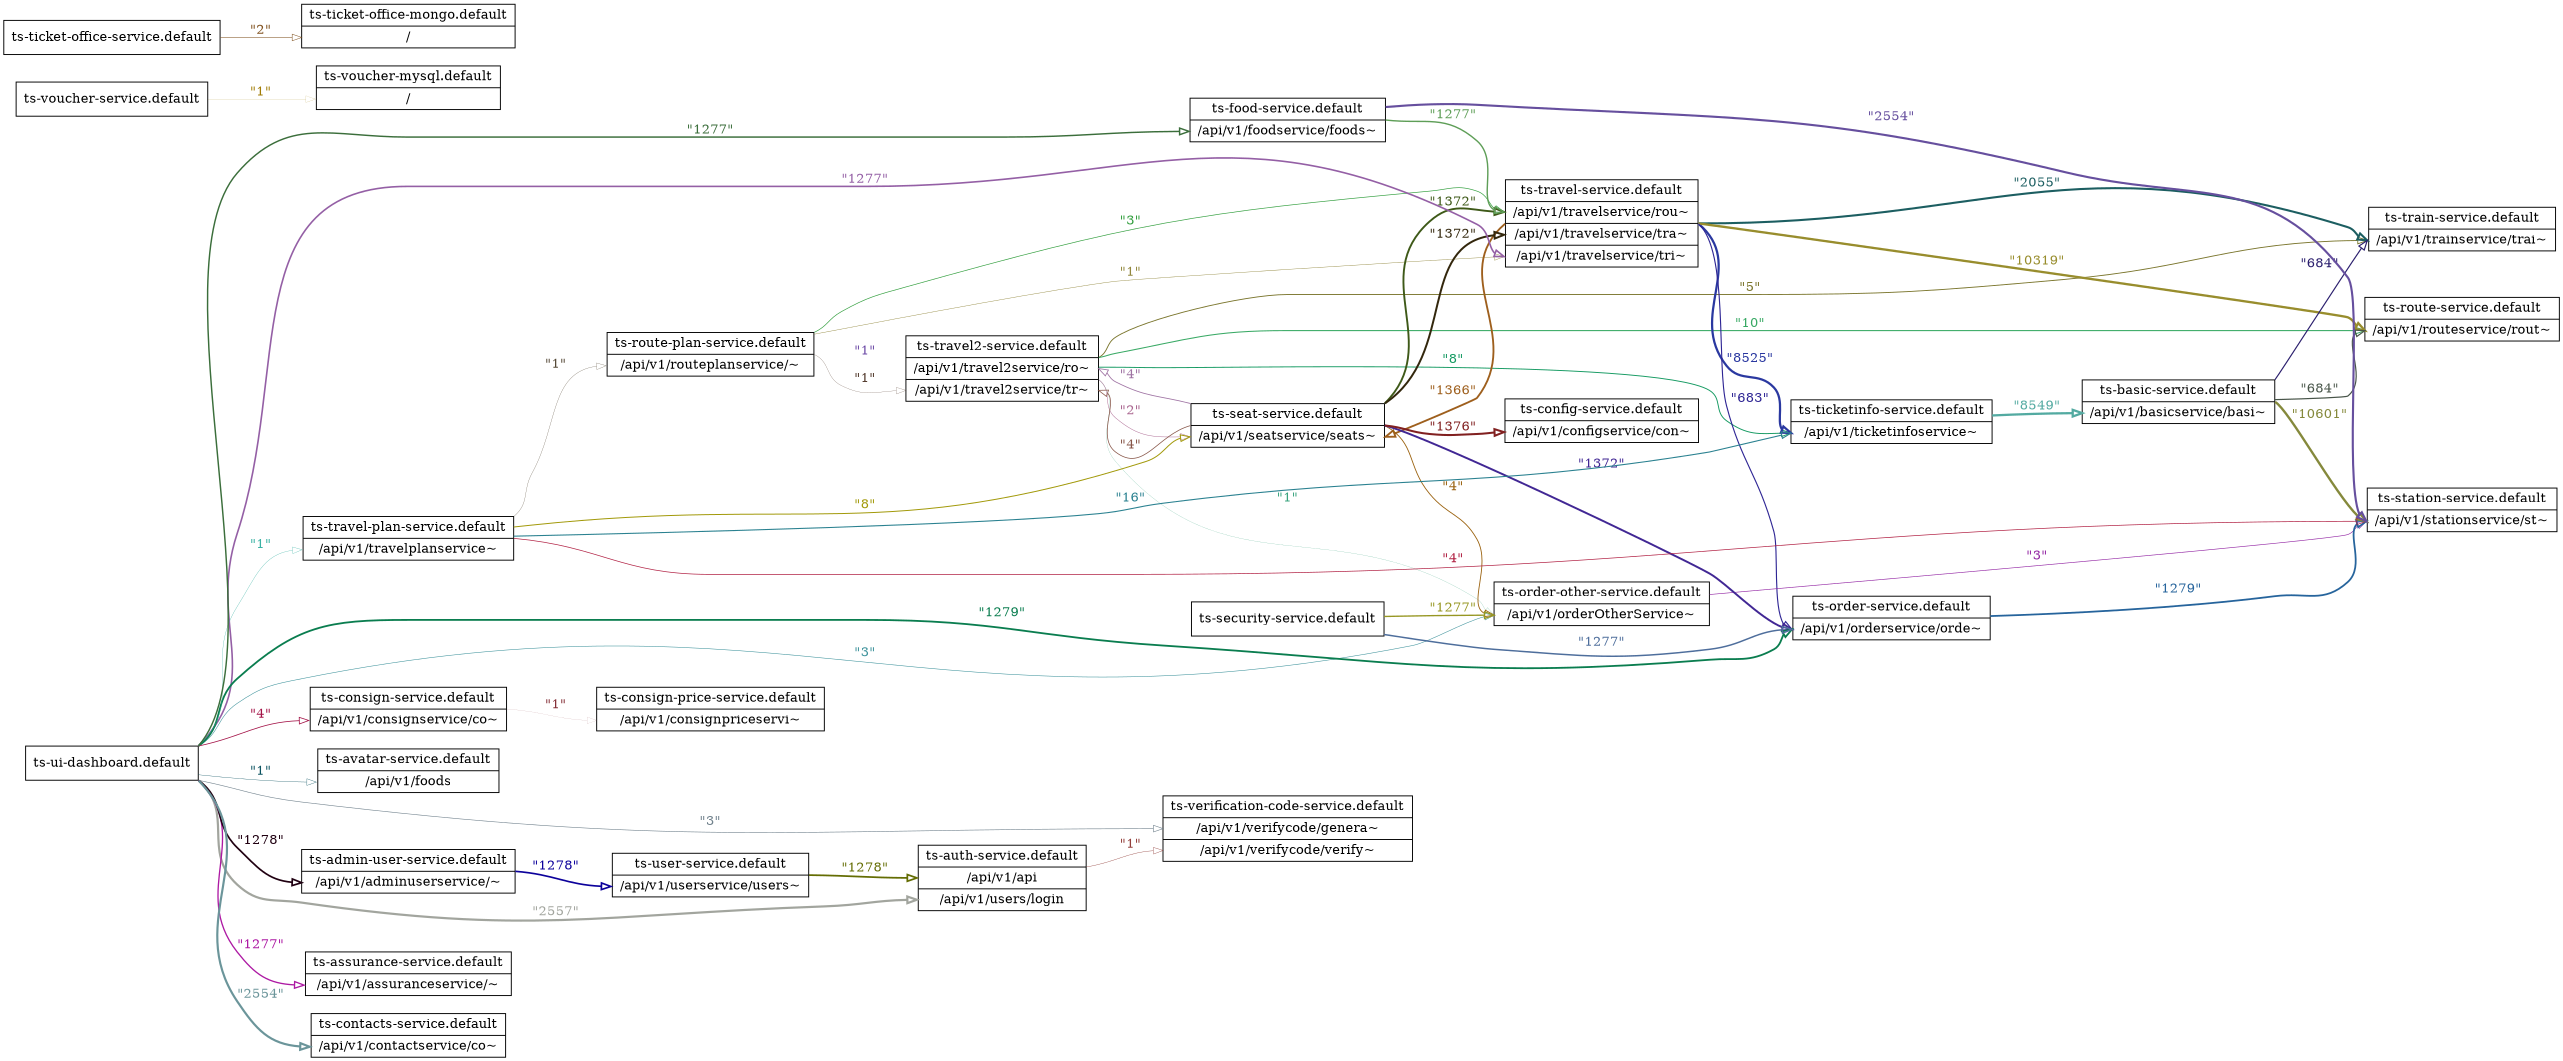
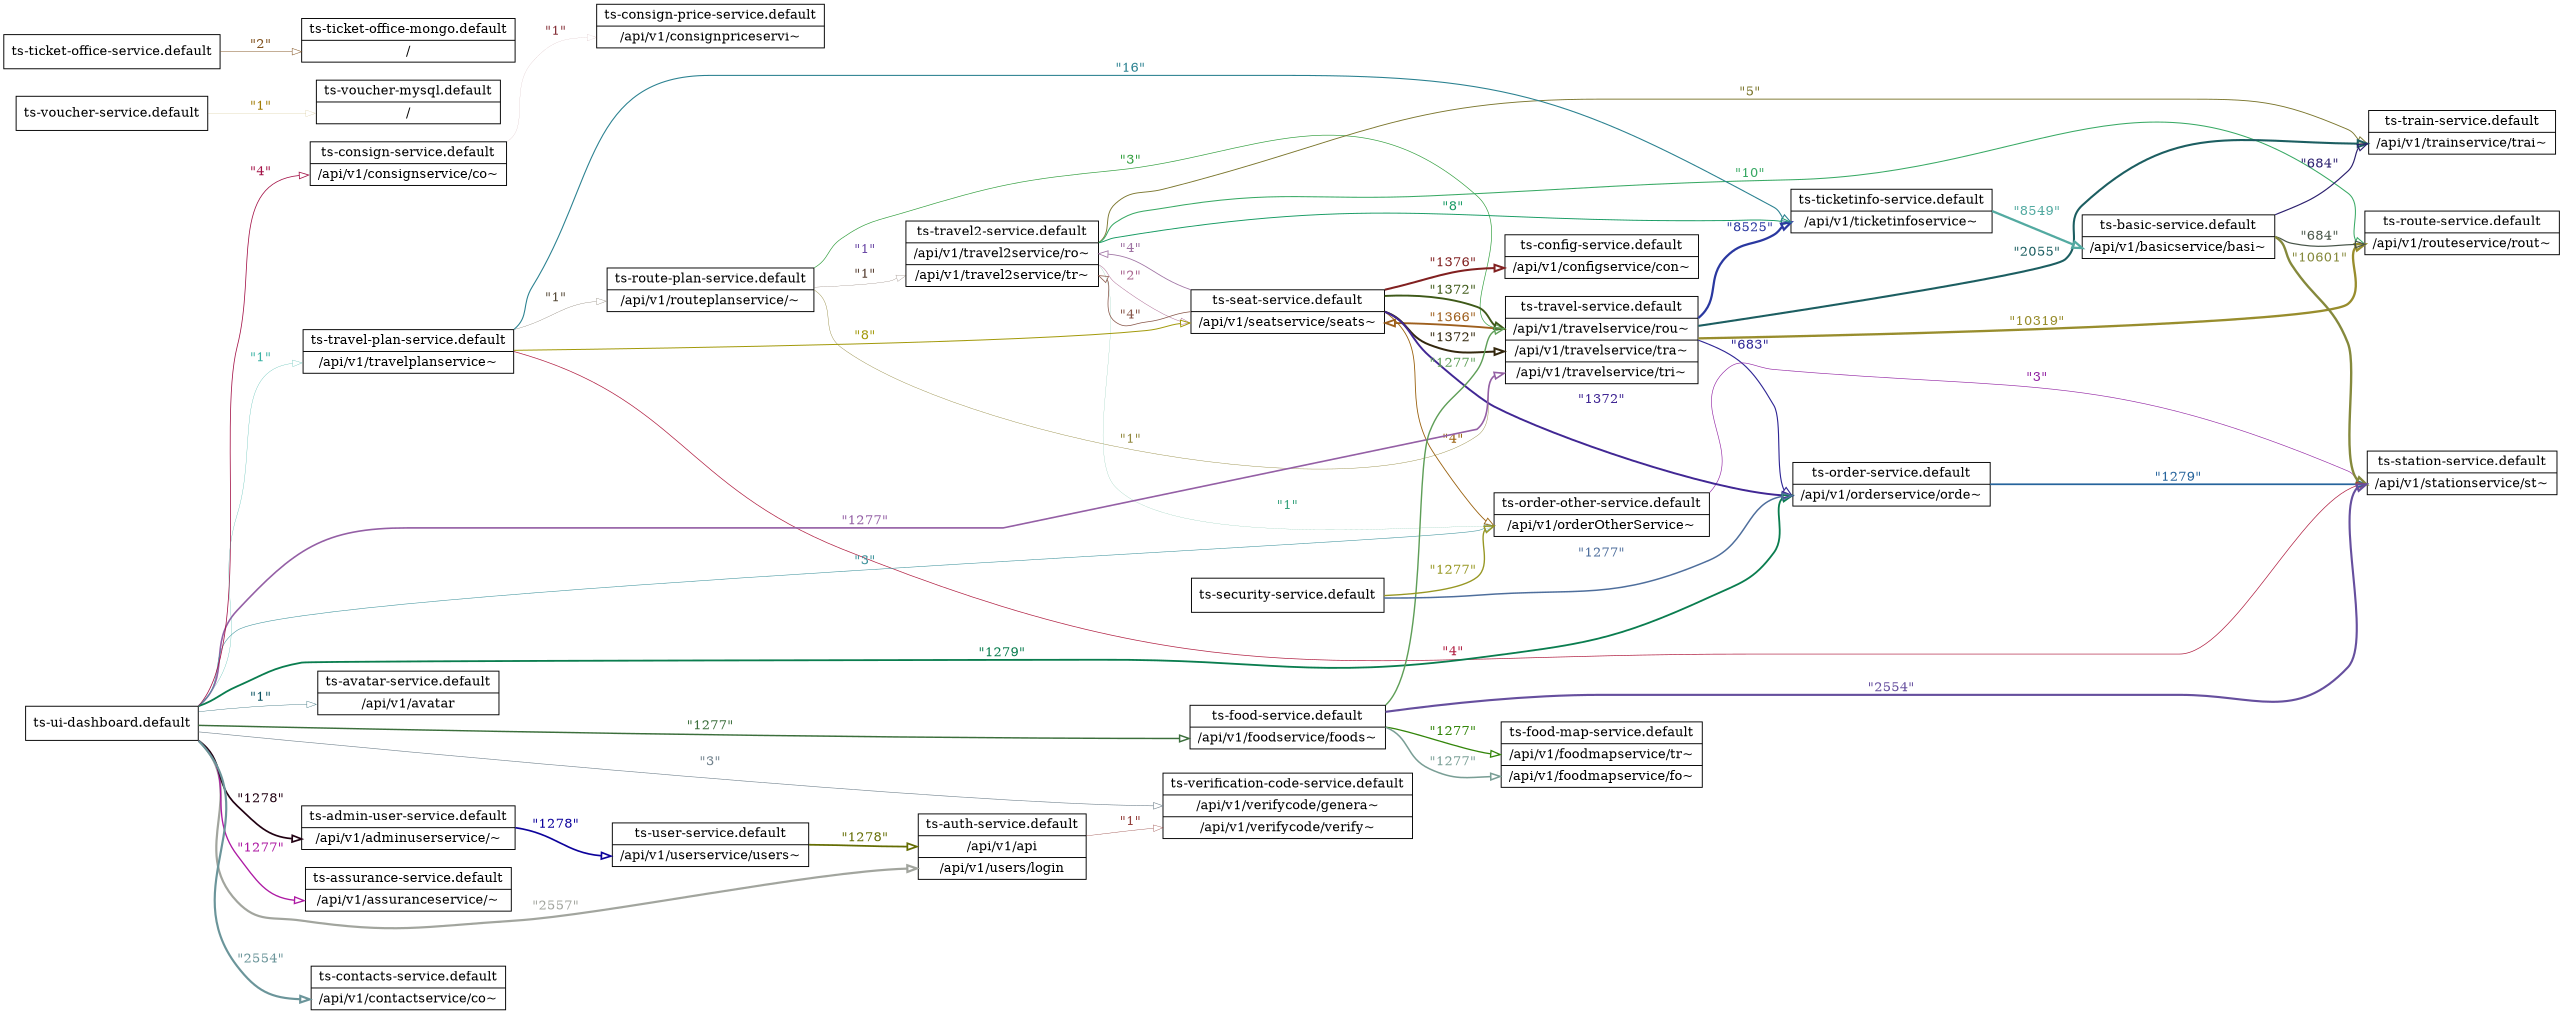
none -> (1602, 755)
(408, 781) -> (408, 703)
